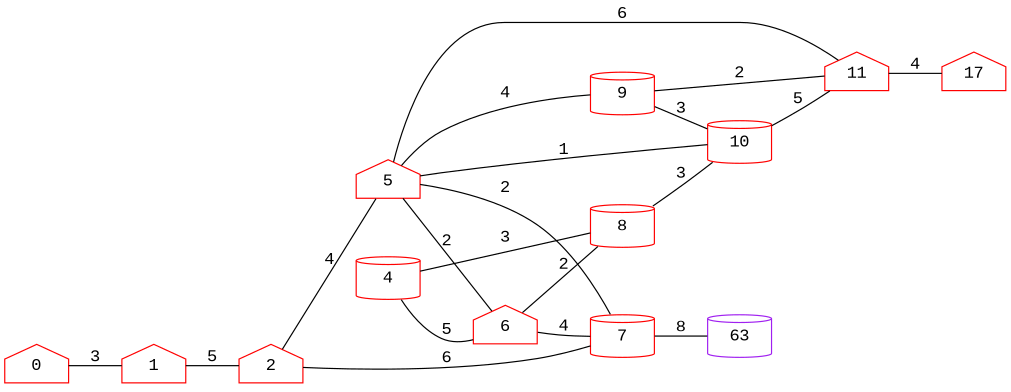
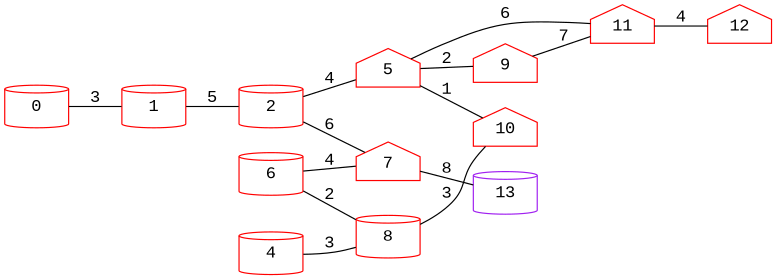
(740, 73) -> (564, 36)
(974, 73) -> (740, 26)
(505, 93) -> (447, 59)
(622, 93) -> (505, 65)
(801, 109) -> none
(681, 118) -> none
(740, 142) -> (505, 129)
(534, 223) -> none
(447, 255) -> none
(505, 327) -> (271, 174)
(431, 332) -> none
(622, 336) -> (388, 163)
(740, 336) -> (505, 193)
(37, 366) -> (37, 106)
(154, 366) -> (154, 106)
(271, 366) -> (271, 106)
